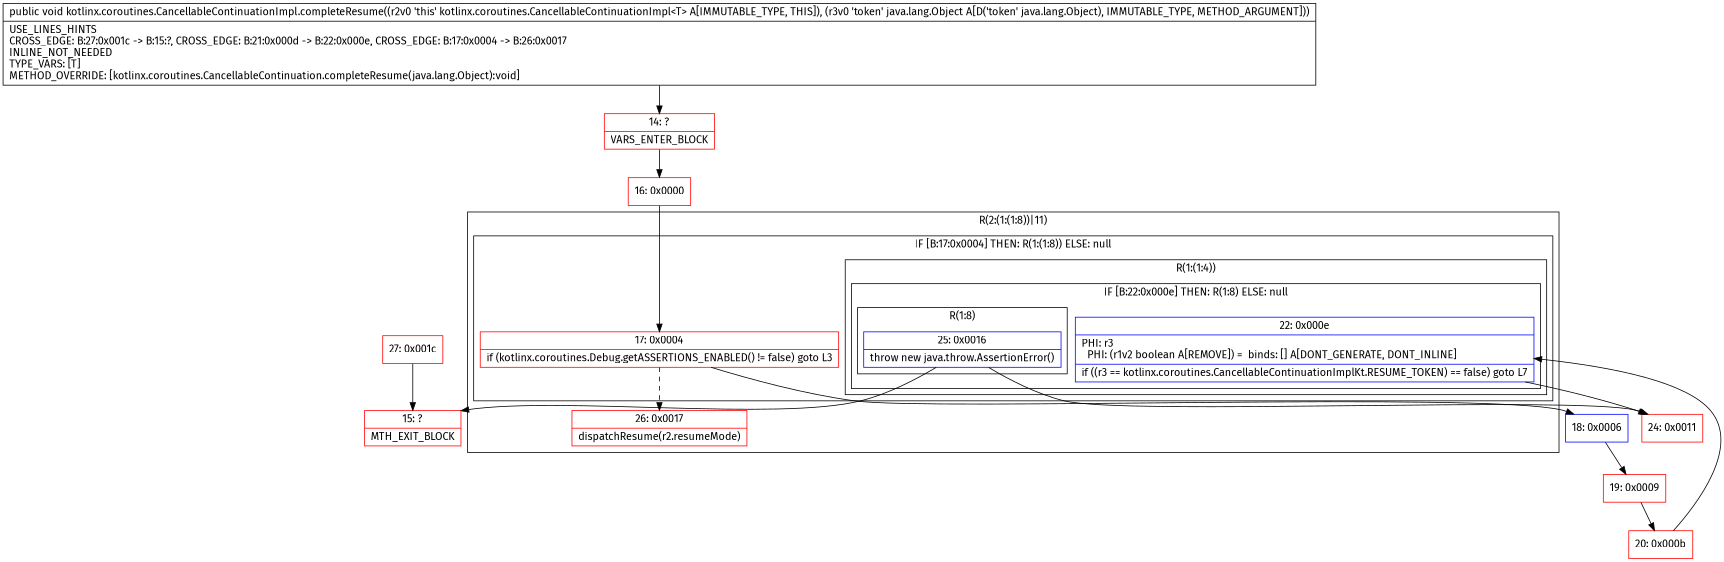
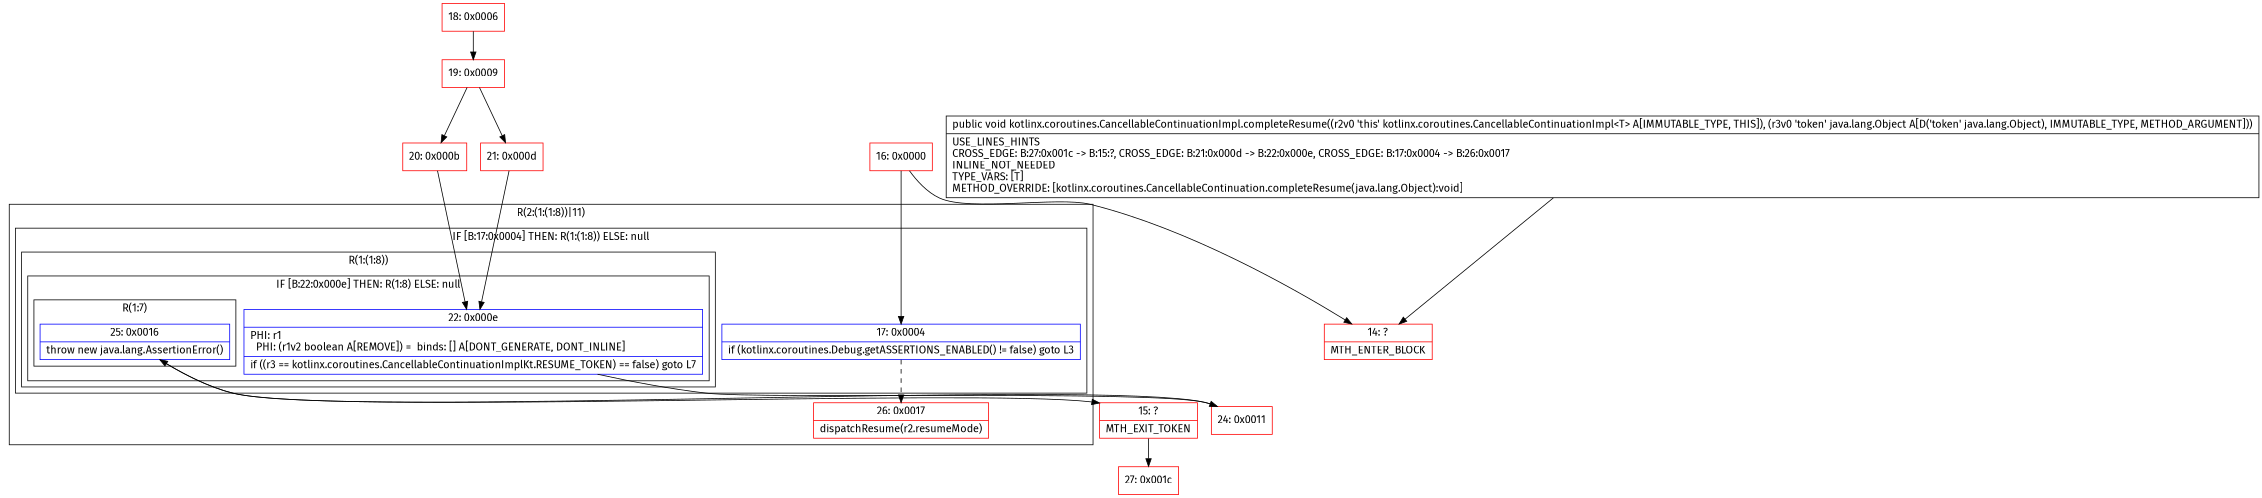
(659, 140) -> (1378, 350)
none -> (512, 157)
(659, 159) -> (1133, 217)
(1196, 269) -> (368, 261)
(962, 316) -> (135, 309)
(1099, 343) -> (267, 336)
(659, 350) -> (901, 342)
(962, 358) -> (135, 350)
(413, 383) -> (1149, 449)
(1137, 403) -> none
(1311, 406) -> (689, 399)
(1597, 428) -> (473, 17)
(413, 437) -> (1149, 429)
